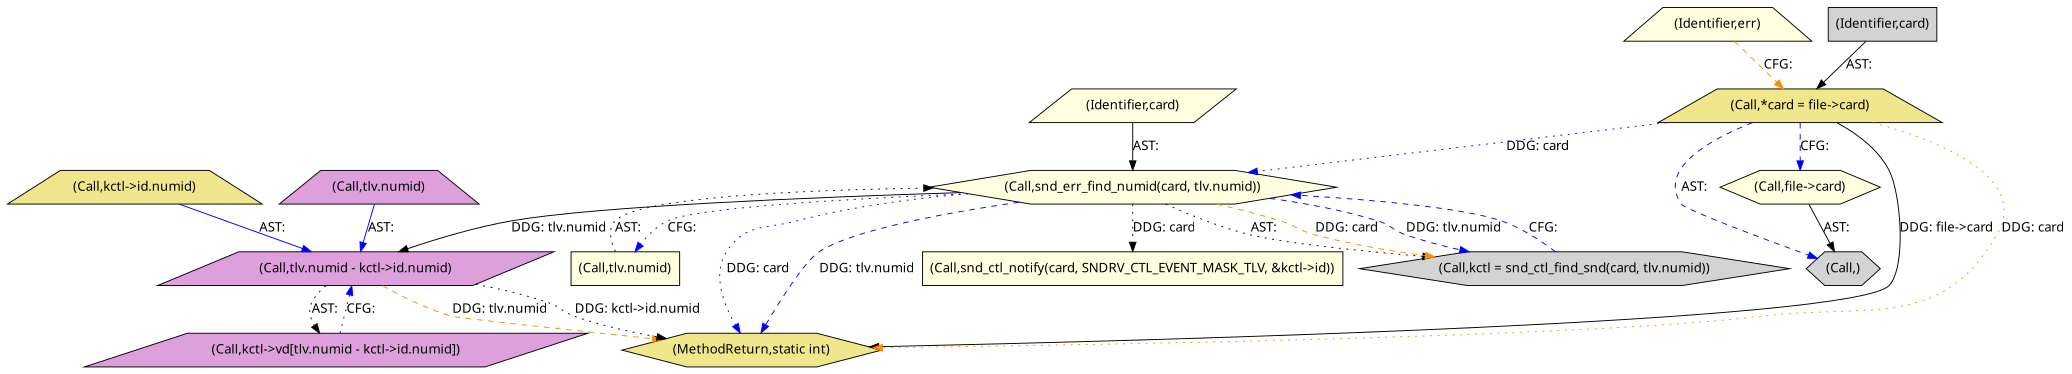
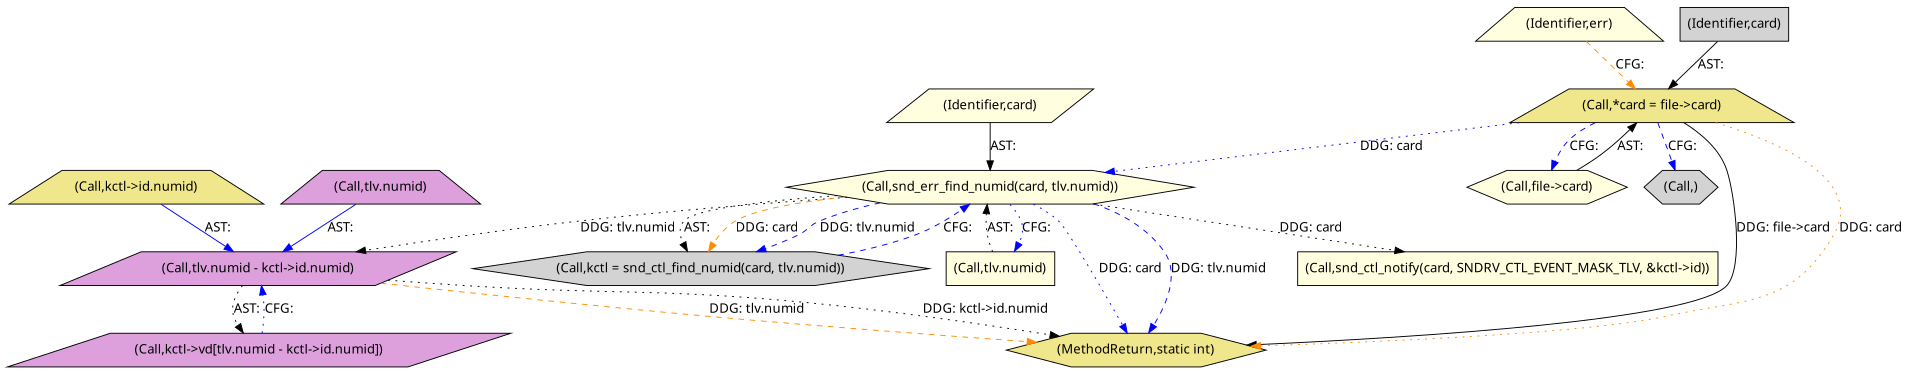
(1696, 187) -> (1684, 147)
(738, 202) -> (606, 218)
(1819, 224) -> (1605, 152)
(1575, 269) -> (701, 269)
